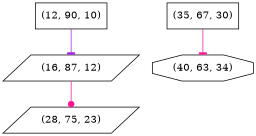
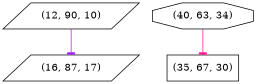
(71, 16) -> (71, 16)
(203, 40) -> (203, 40)
(71, 68) -> (71, 68)
(71, 120) -> none
